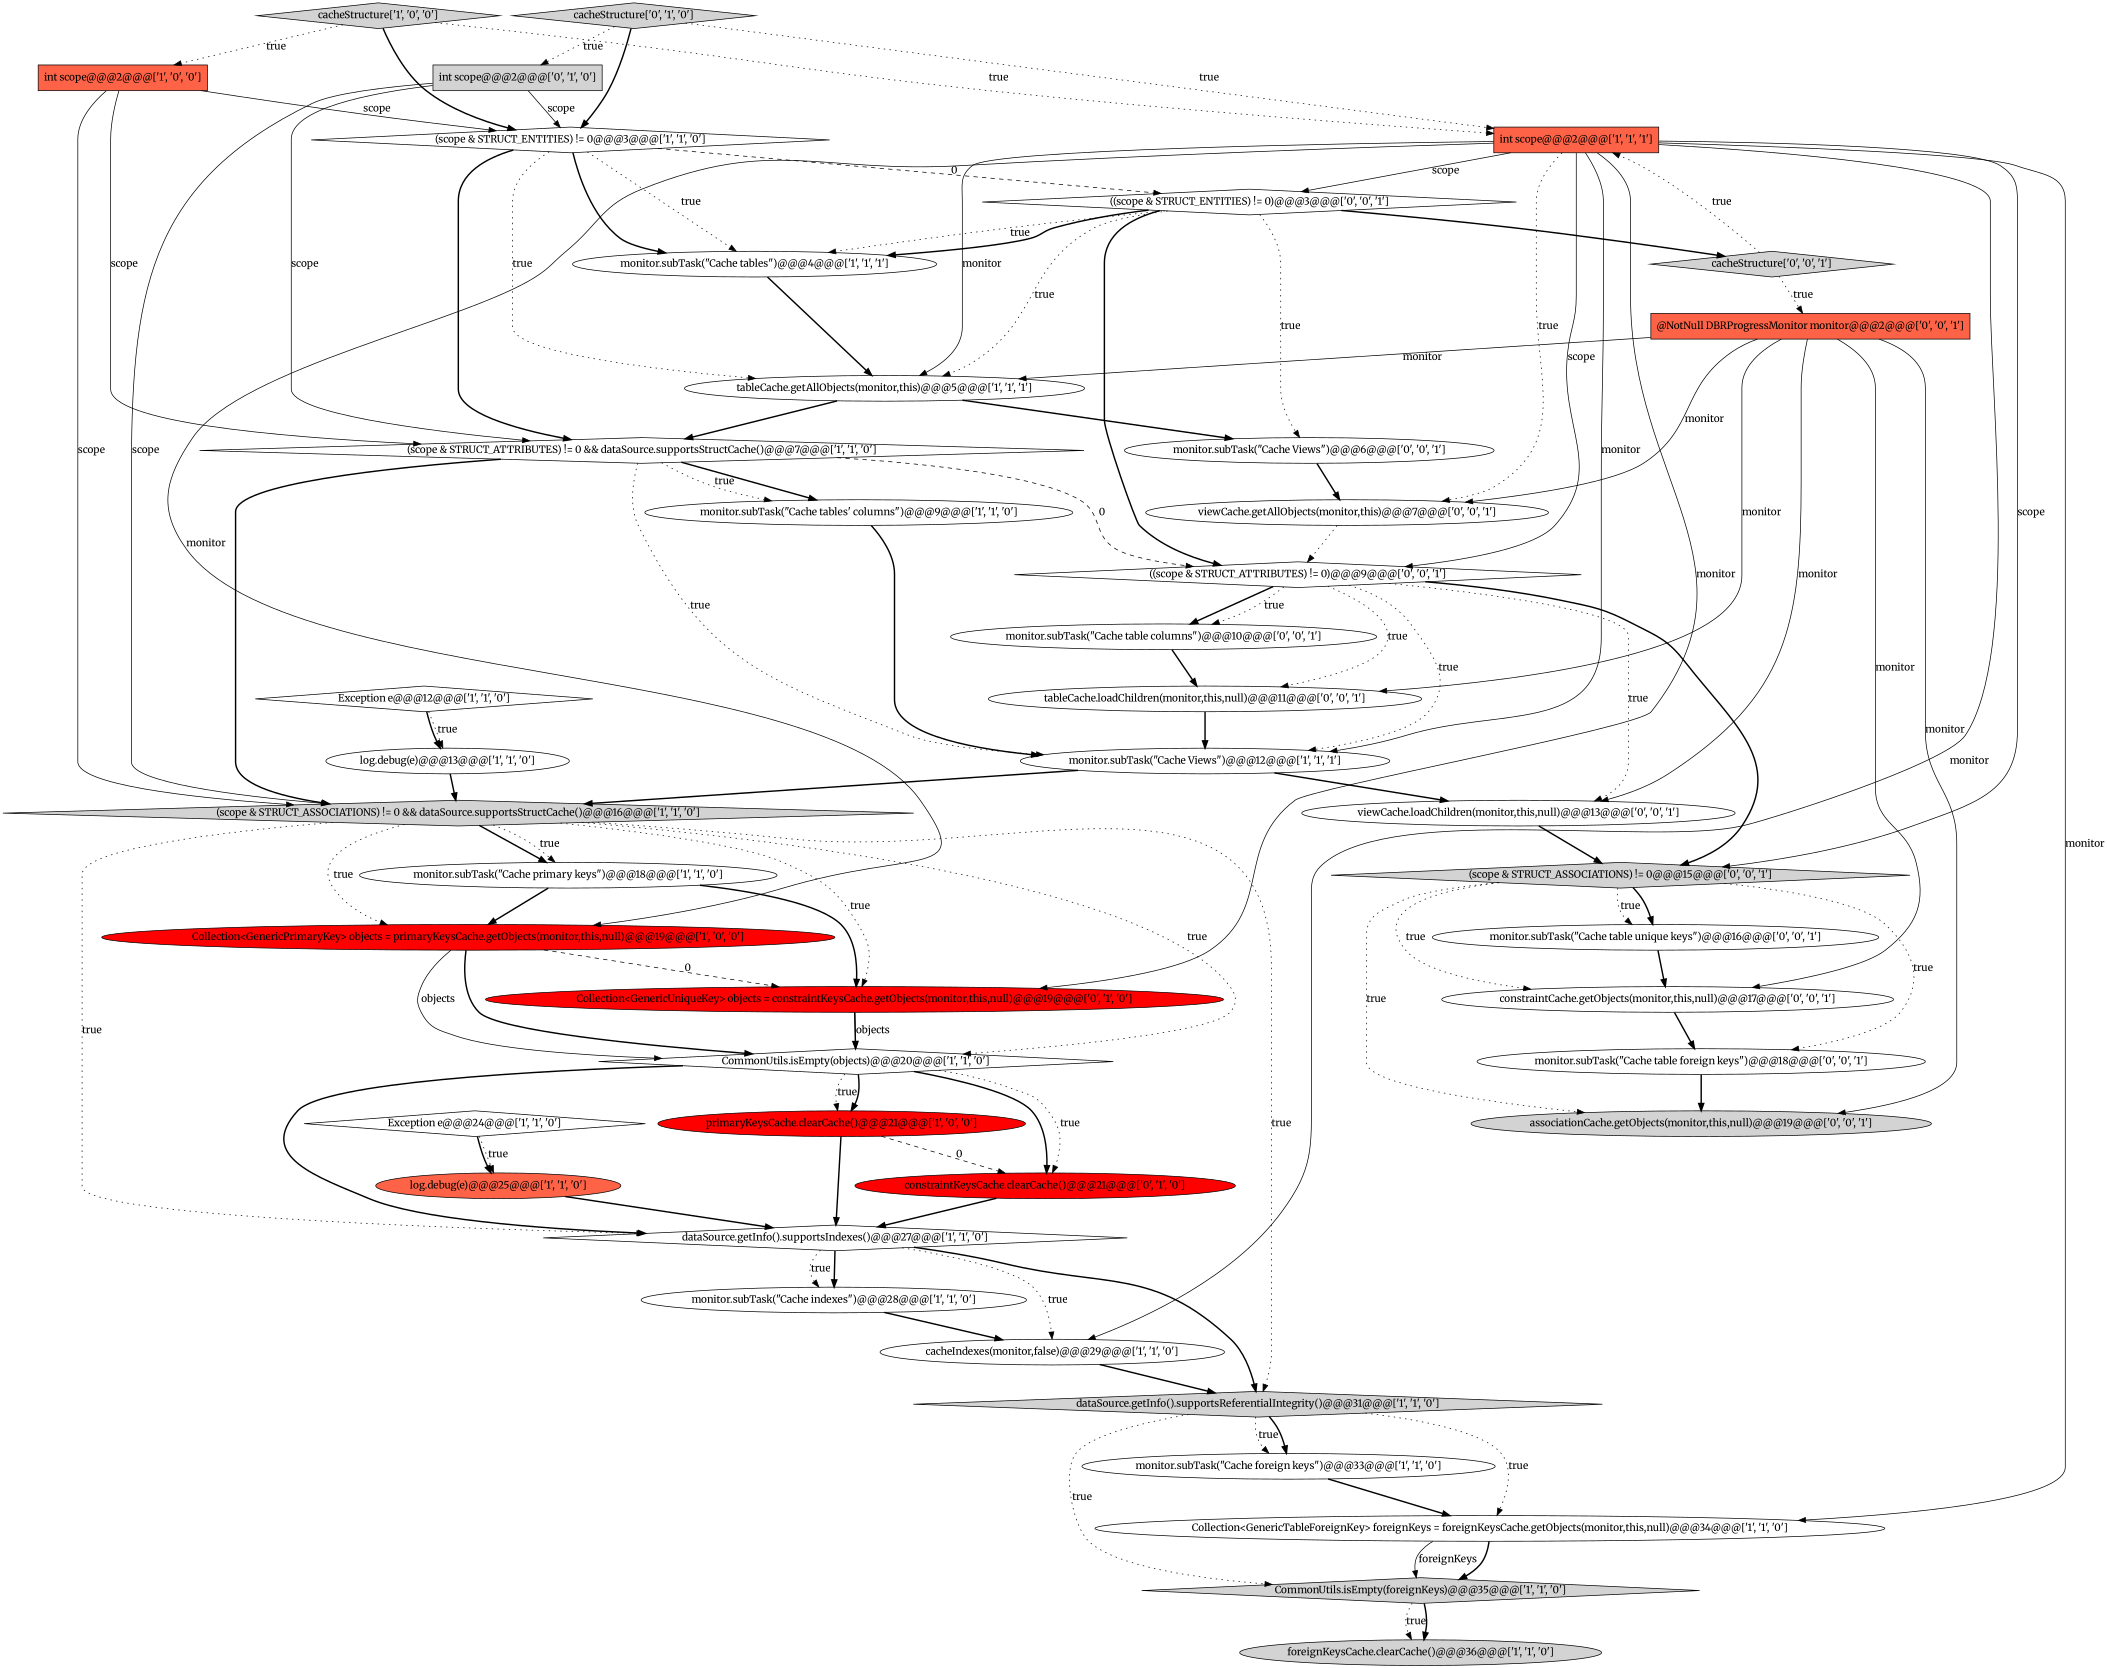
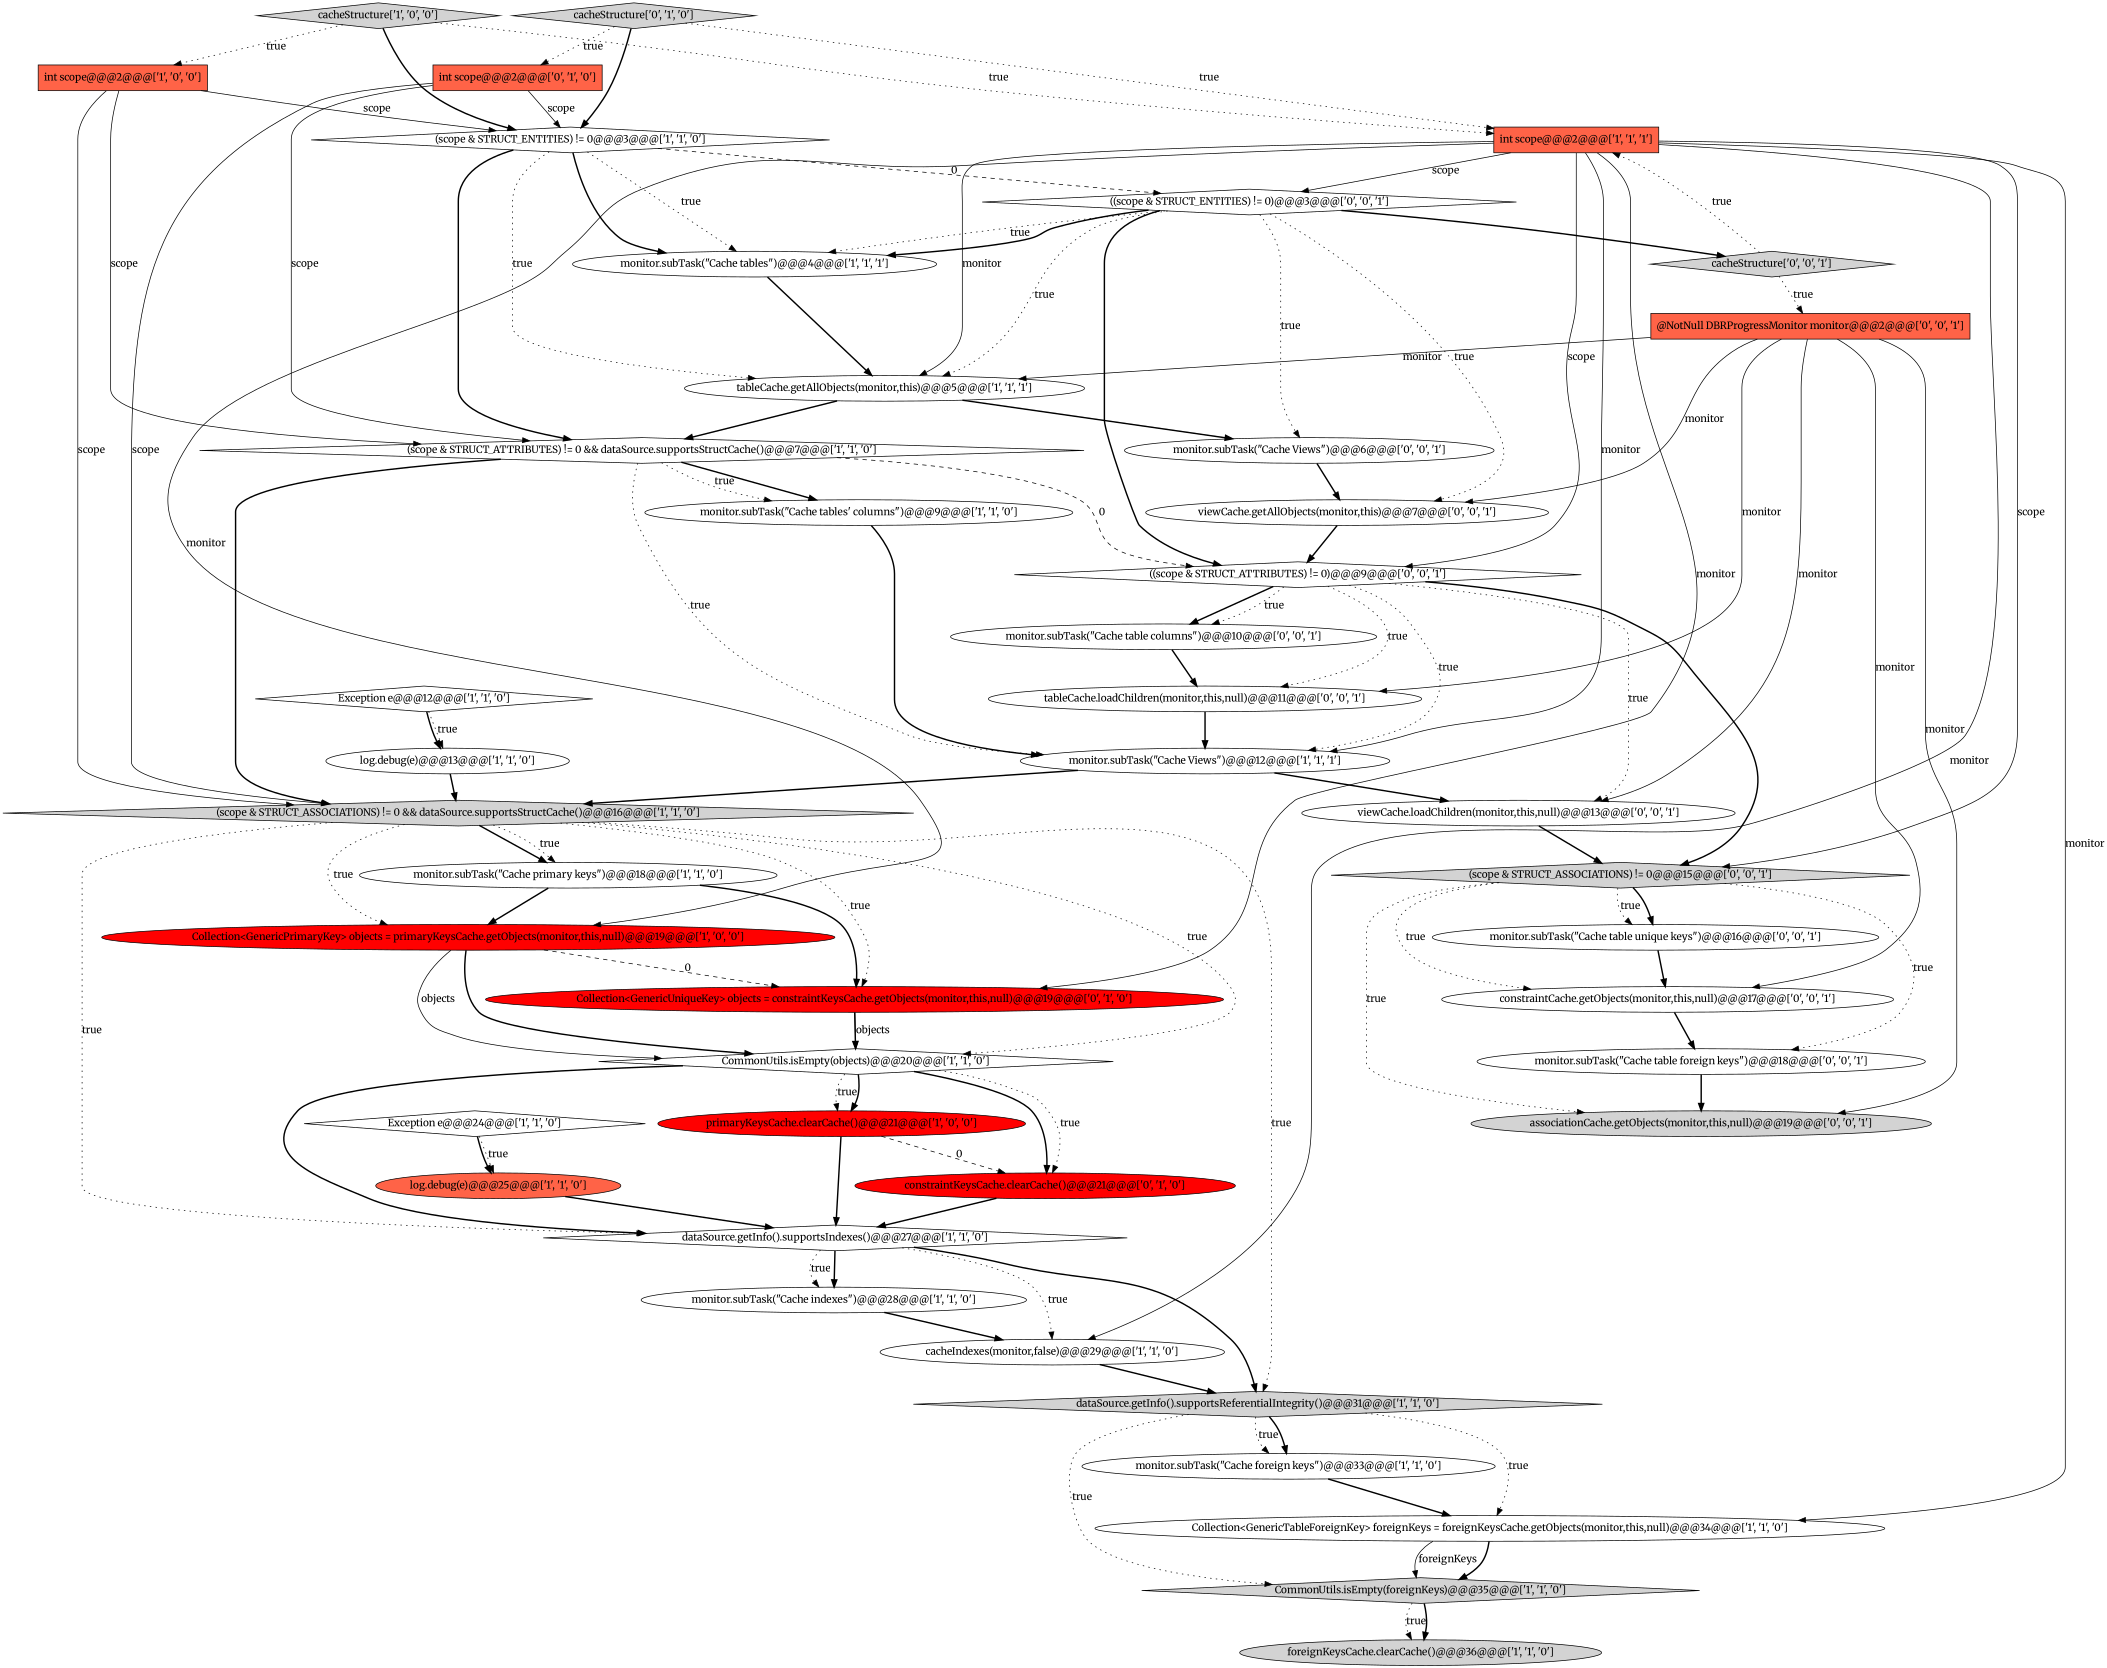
(518, 78) -> (518, 78)
(1539, 338) -> (1437, 344)
(1325, 541) -> (1325, 541)
